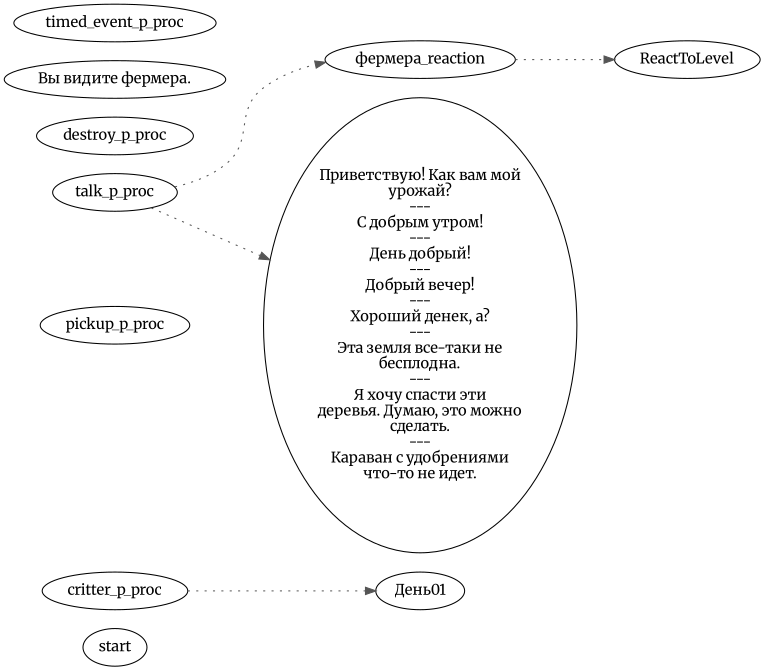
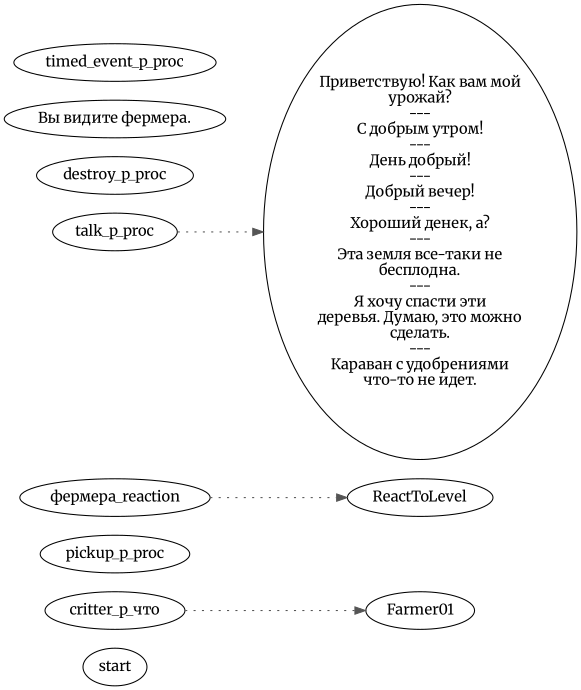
(244, 125) -> none
(115, 591) -> (115, 611)
(420, 591) -> (420, 611)
